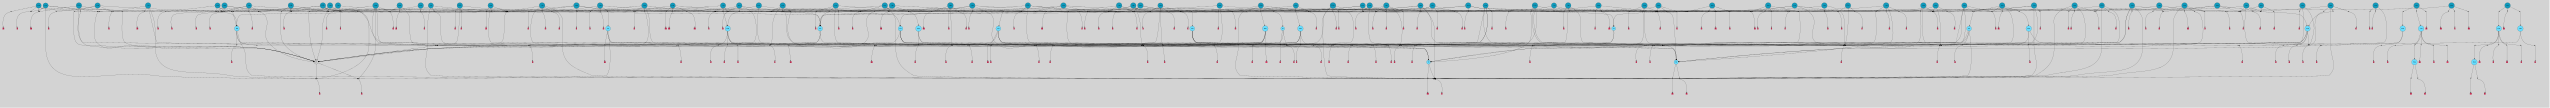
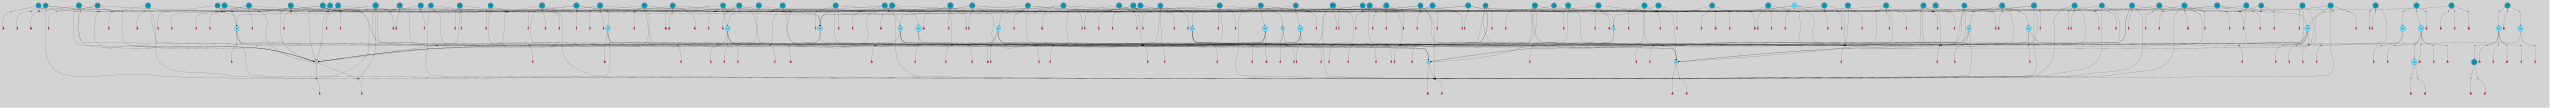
(1795, 6) -> (1795, 6)
(2474, 62) -> (2474, 62)
